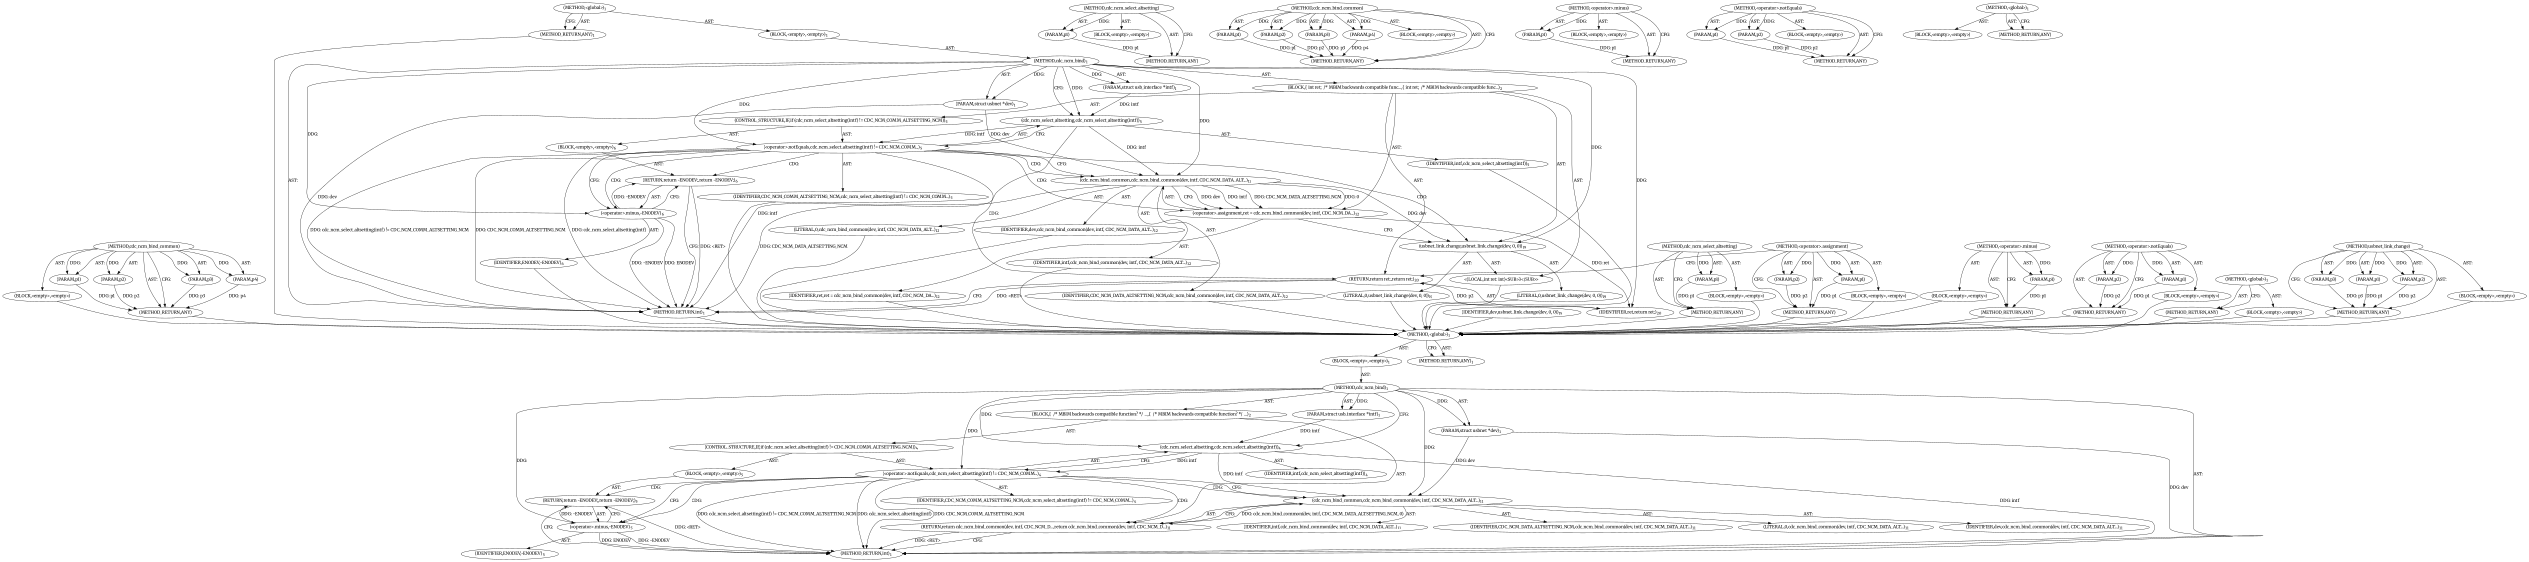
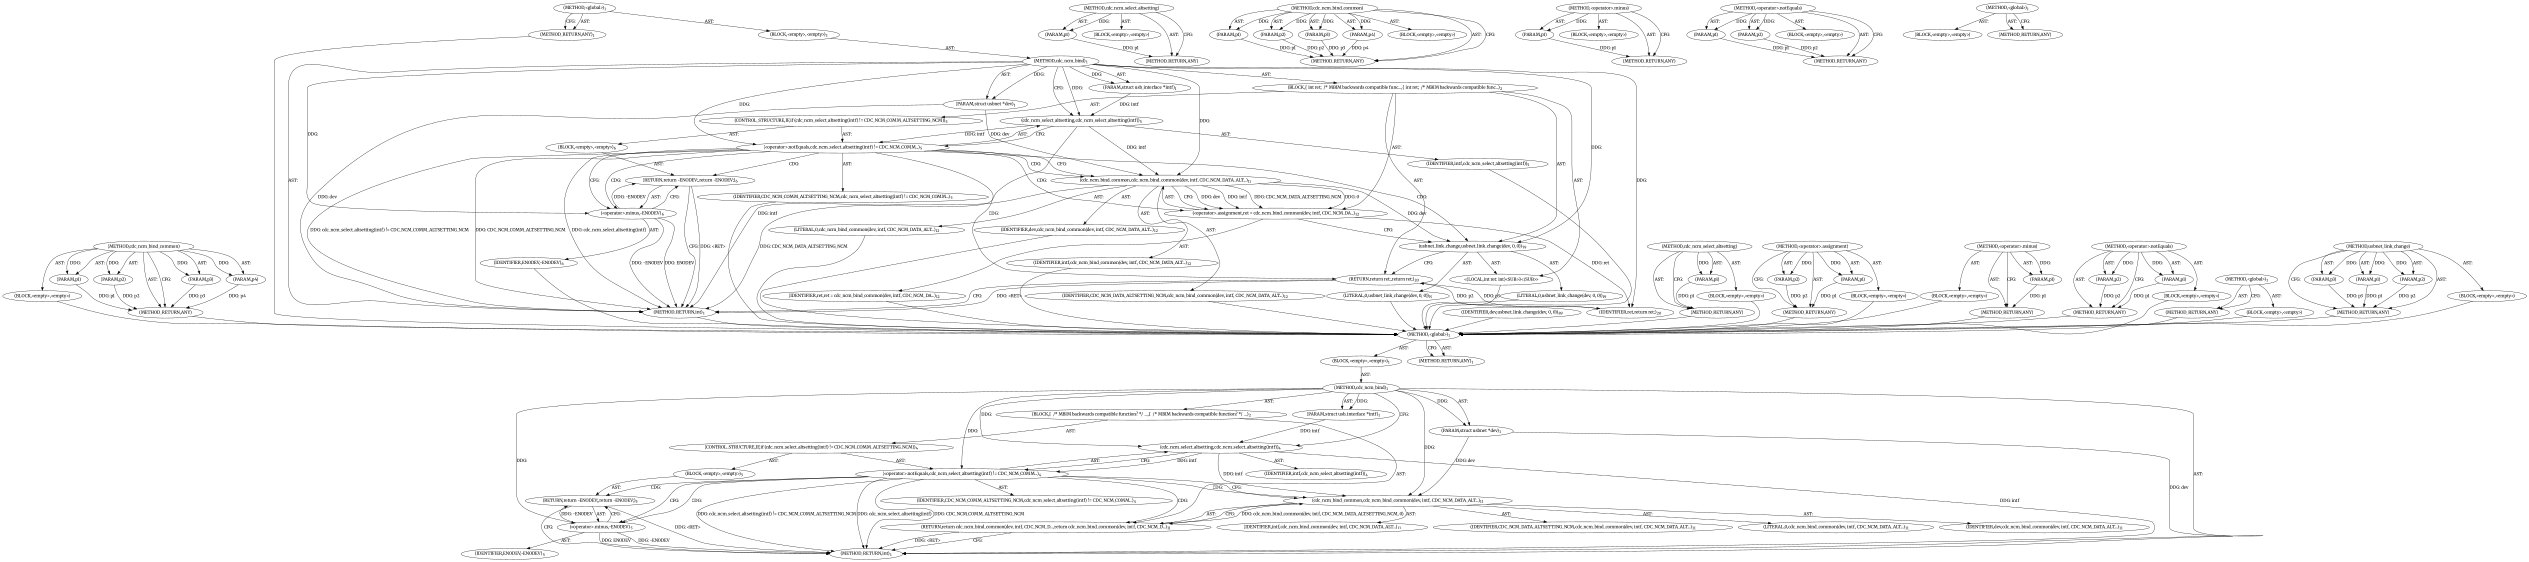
(1524, 246) -> (1524, 246)
(1600, 270) -> (1419, 260)
(1492, 296) -> (1492, 296)
(1561, 312) -> (1561, 312)
